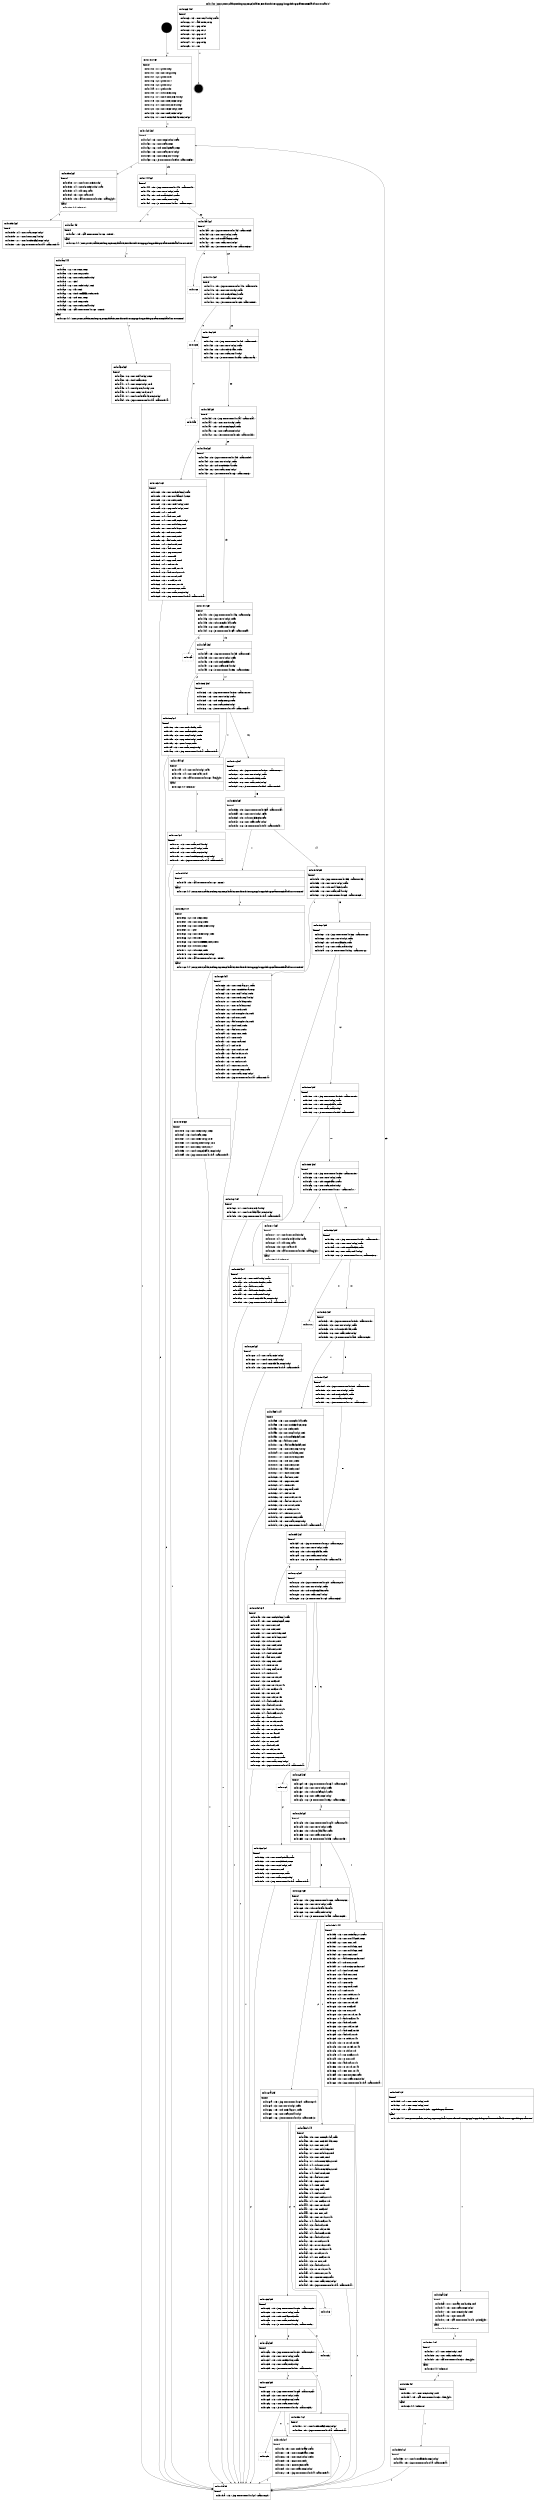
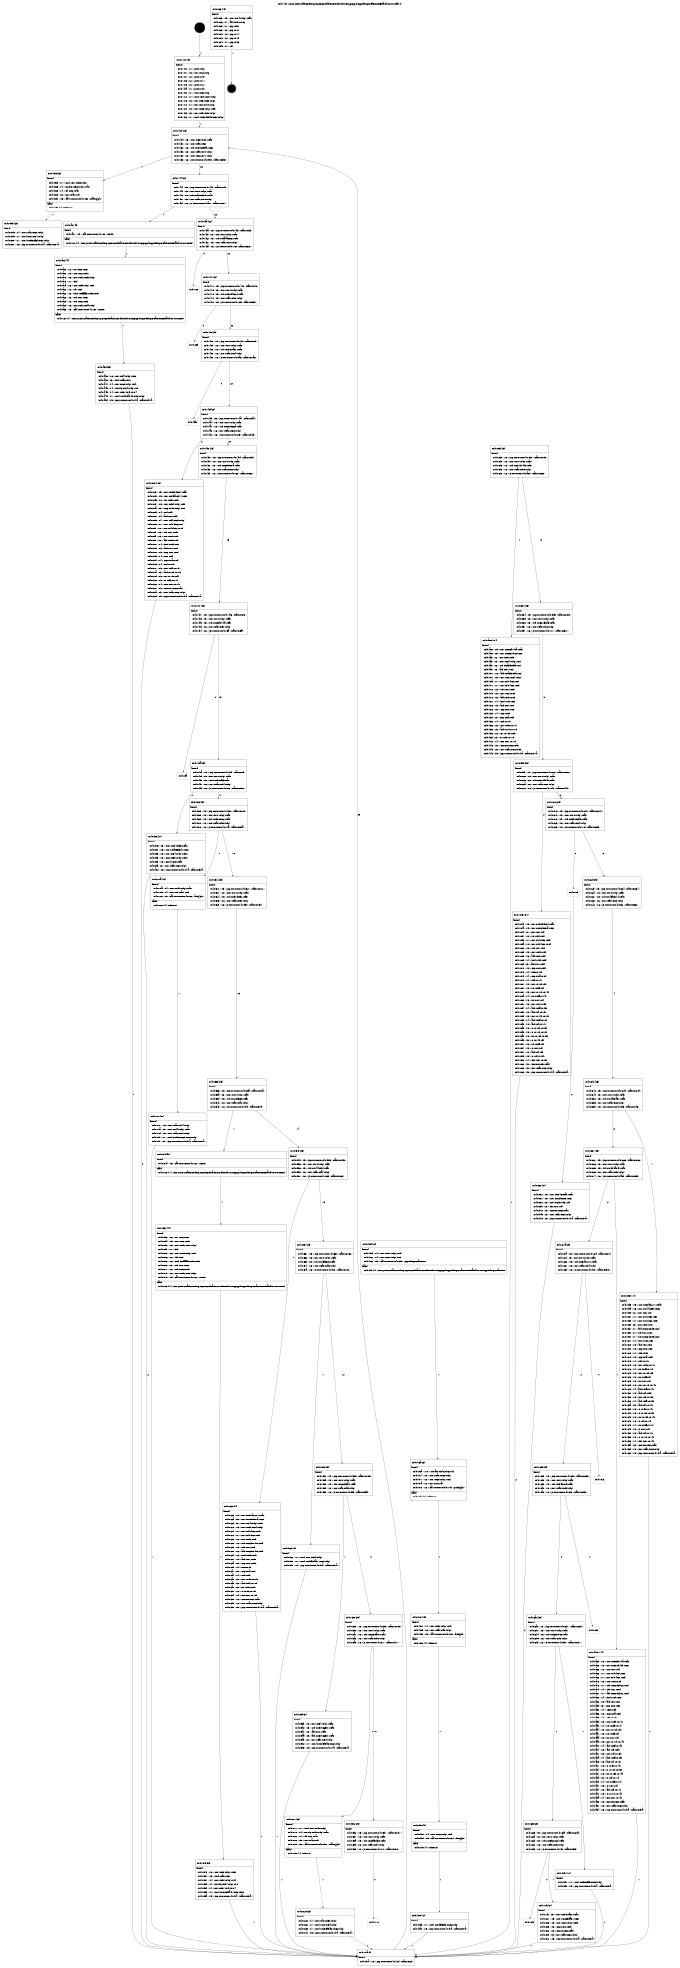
(192, 383) -> (207, 389)
(348, 1283) -> none
